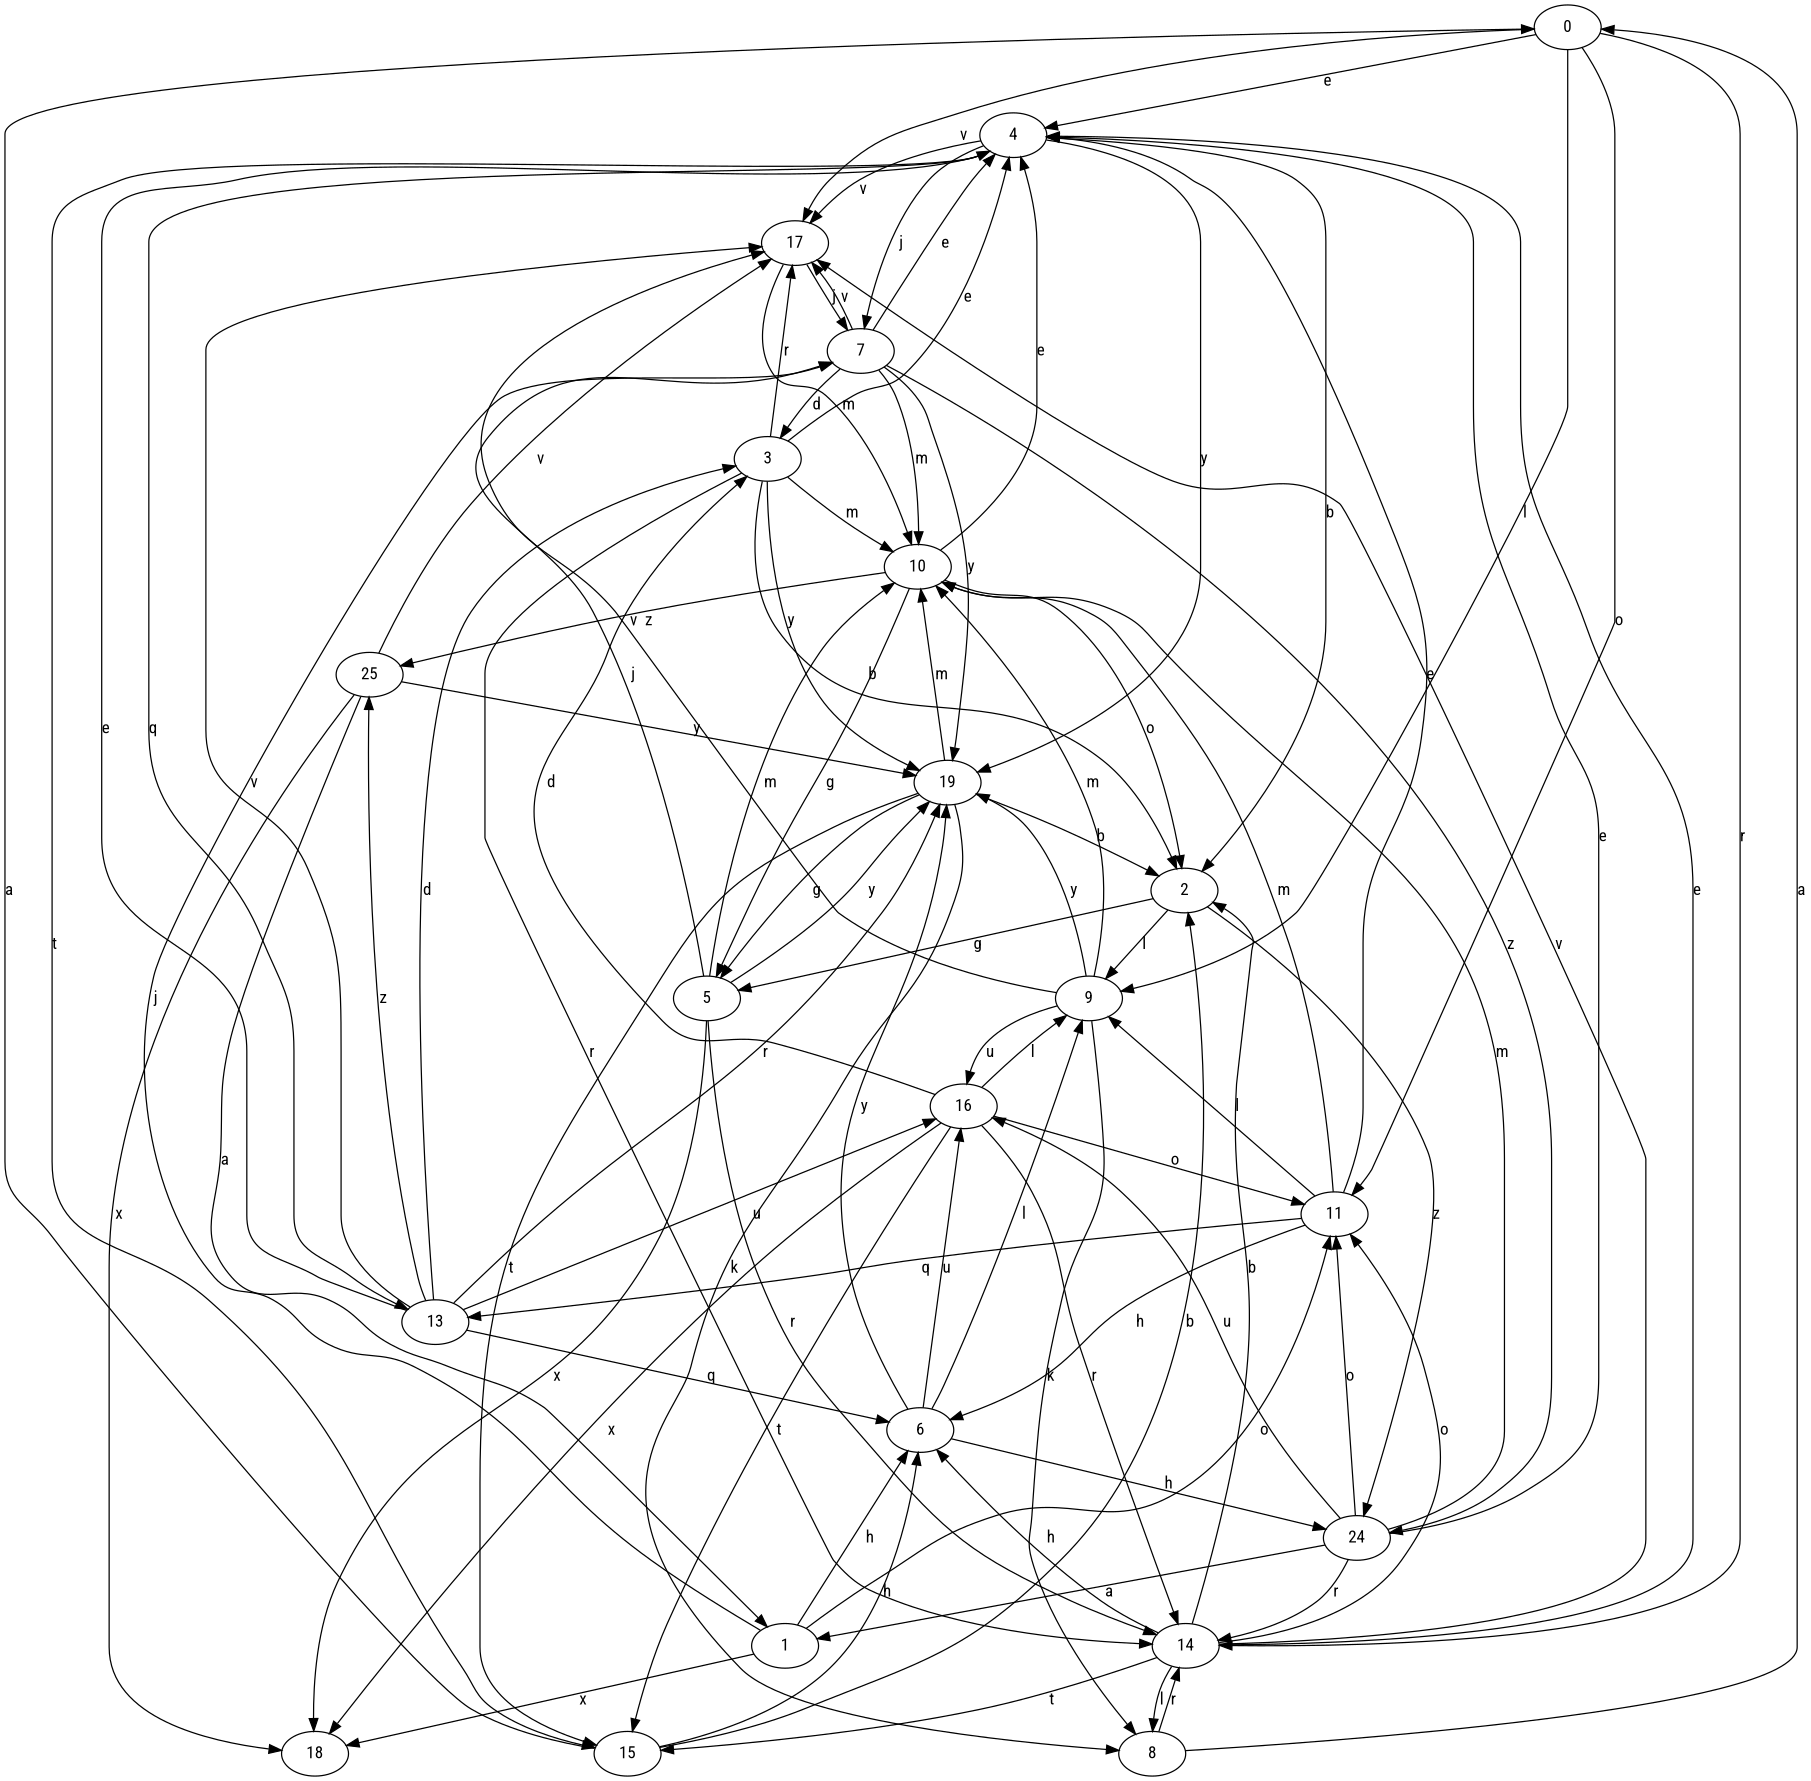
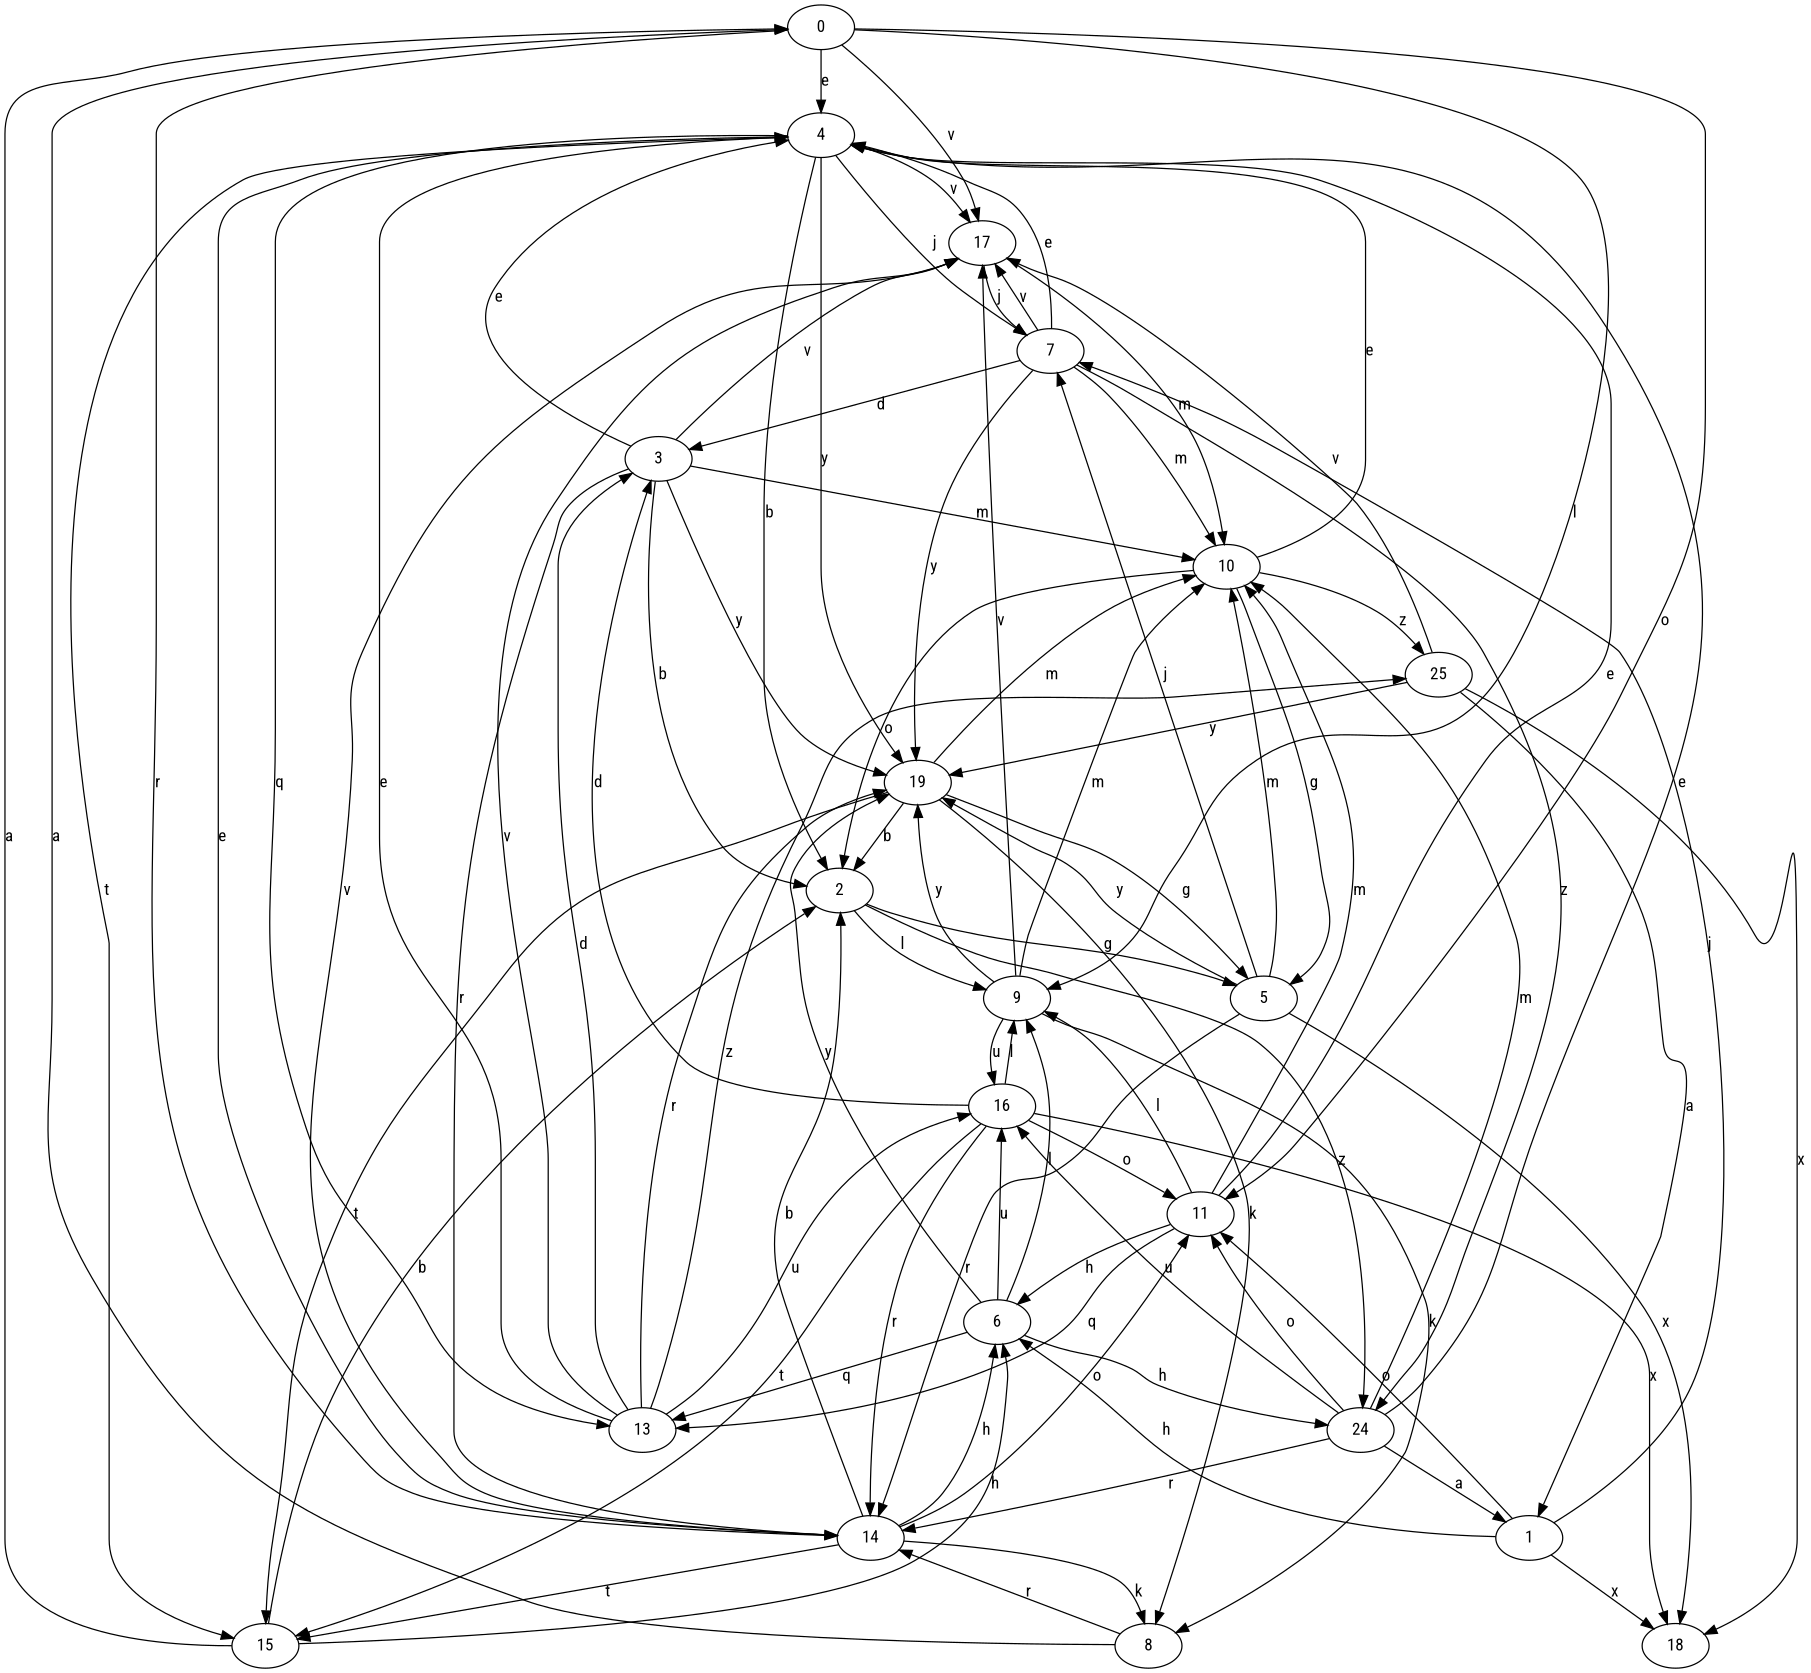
(787, 351) -> (808, 351)
(672, 1375) -> (826, 1374)
(1162, 1700) -> (1139, 1592)
